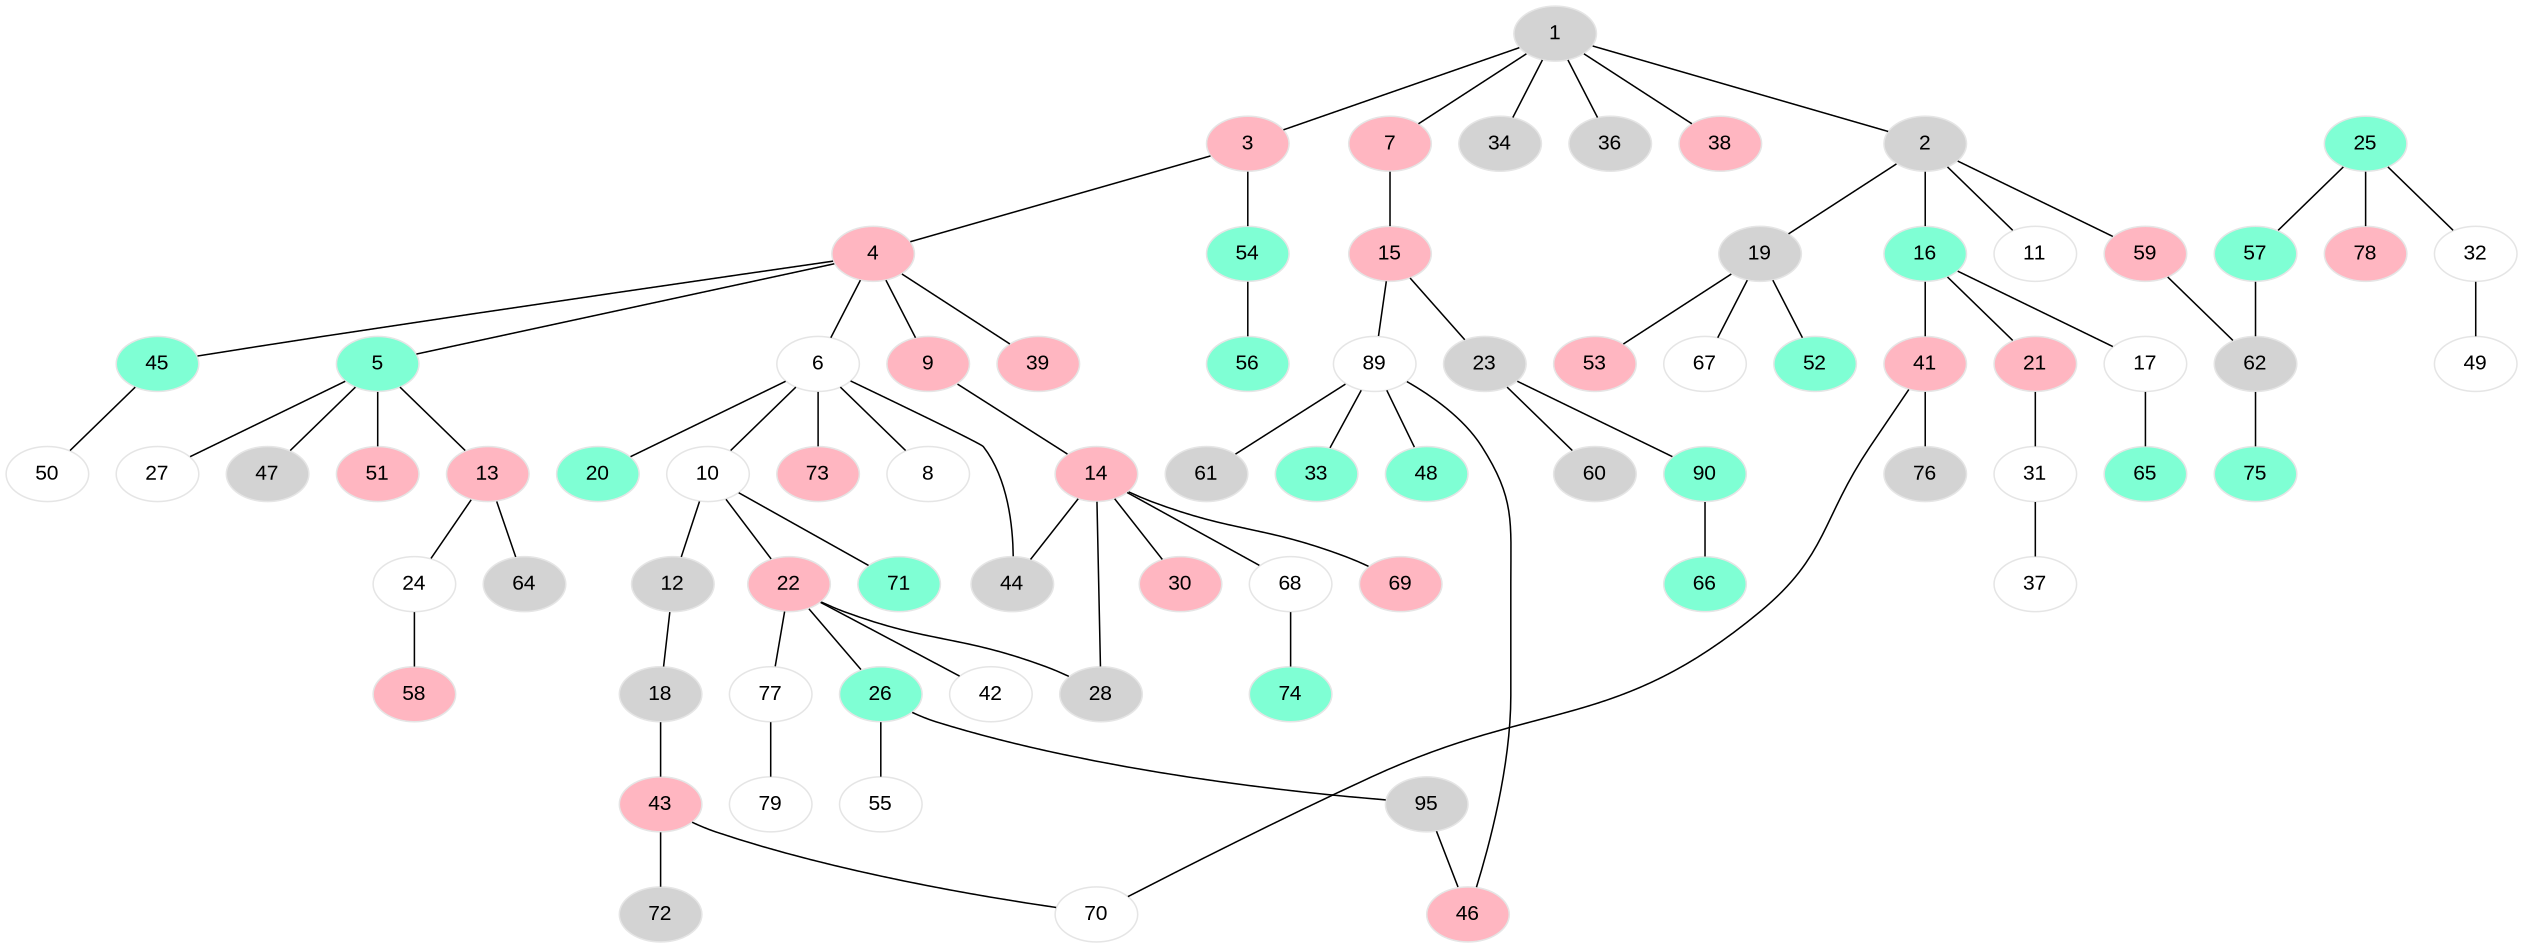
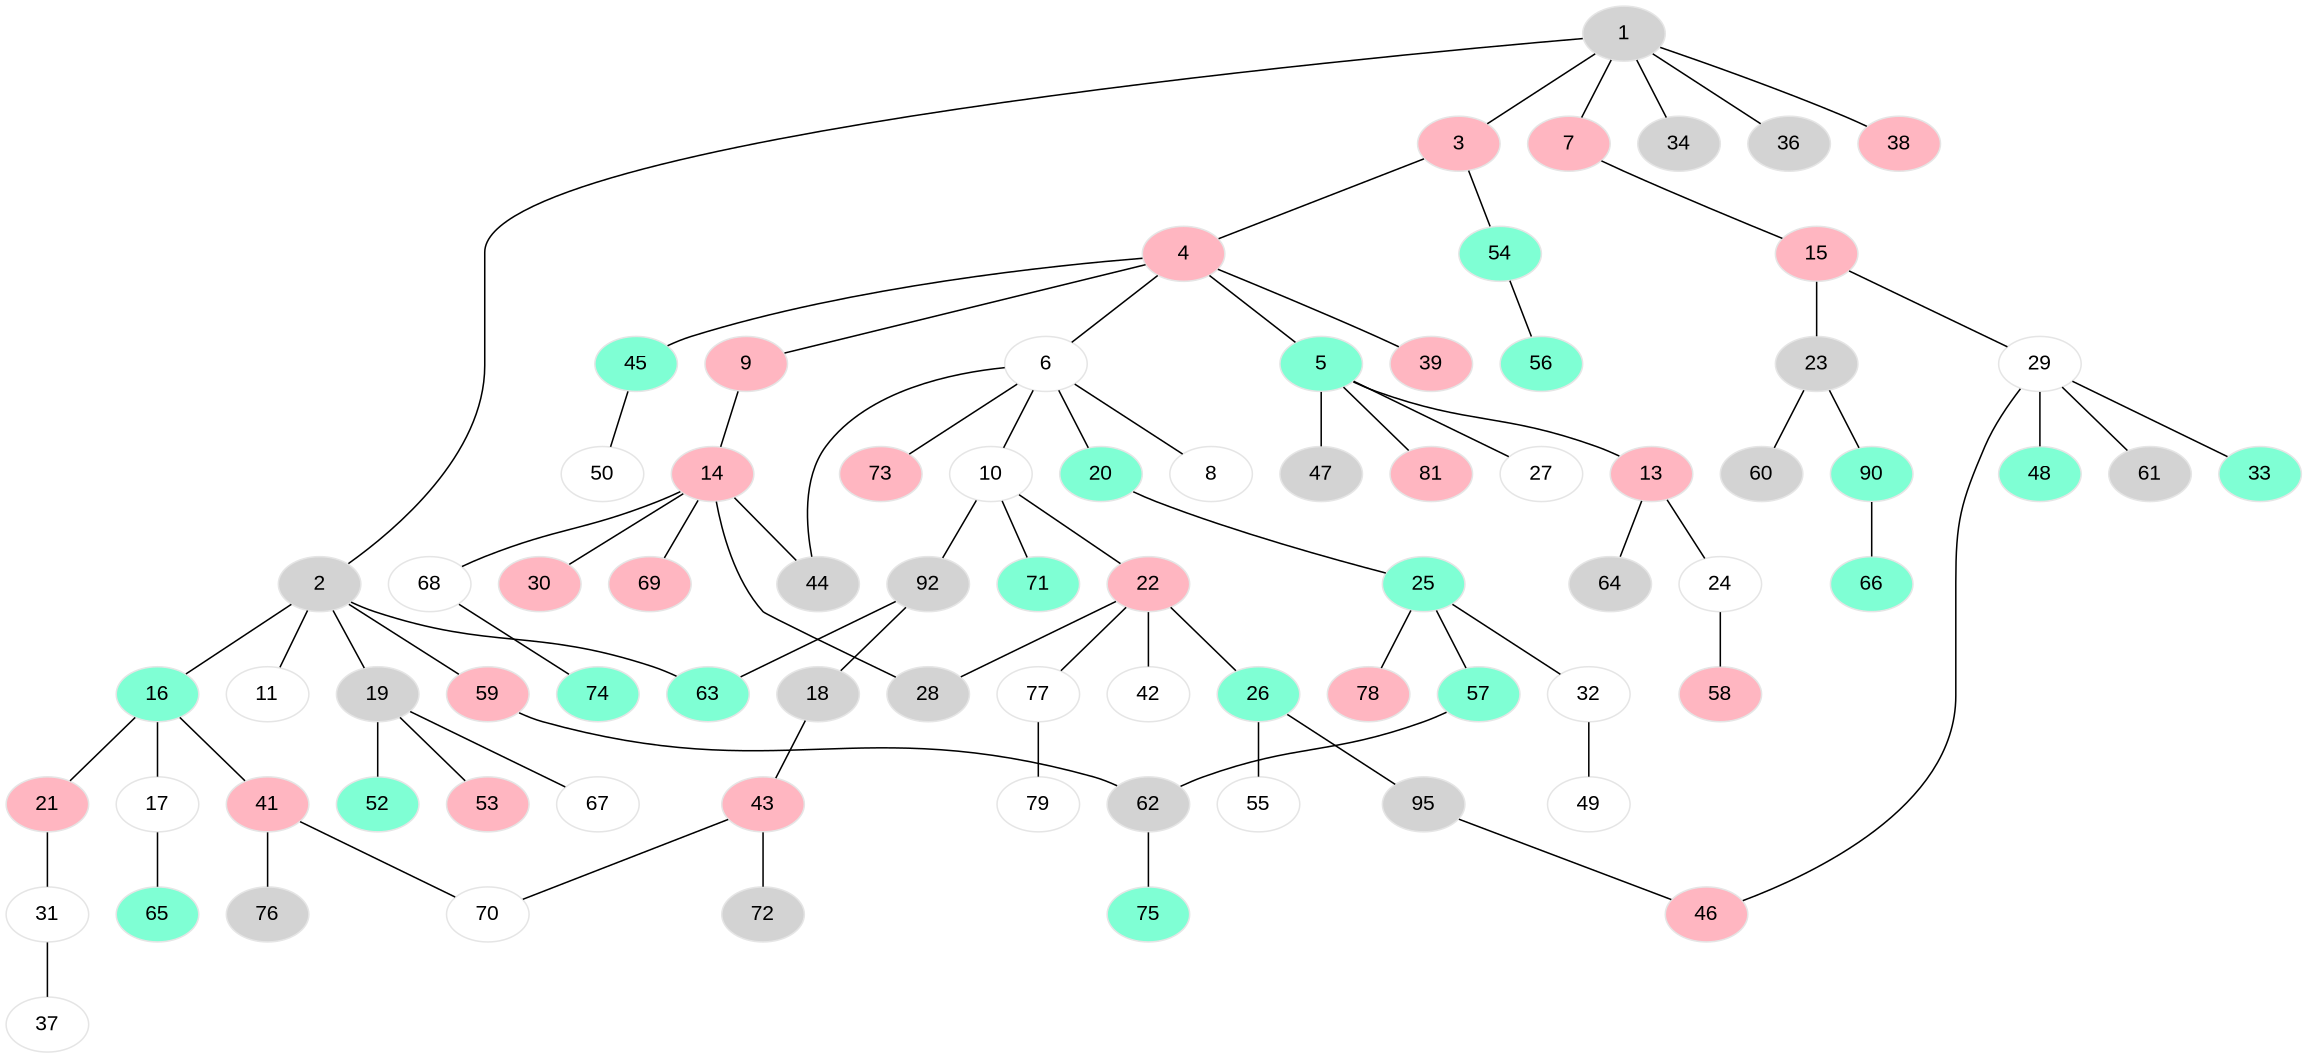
(1375, 364) -> (2040, 364)
(378, 474) -> (1431, 474)
none -> (1258, 537)
(673, 584) -> (928, 584)
none -> (708, 694)
